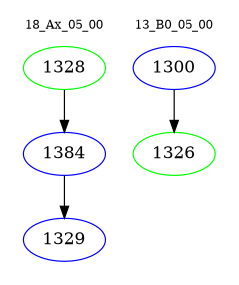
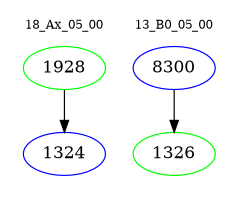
(64, 68) -> (64, 68)
(174, 68) -> (174, 68)
(64, 154) -> (64, 154)
(64, 240) -> none
